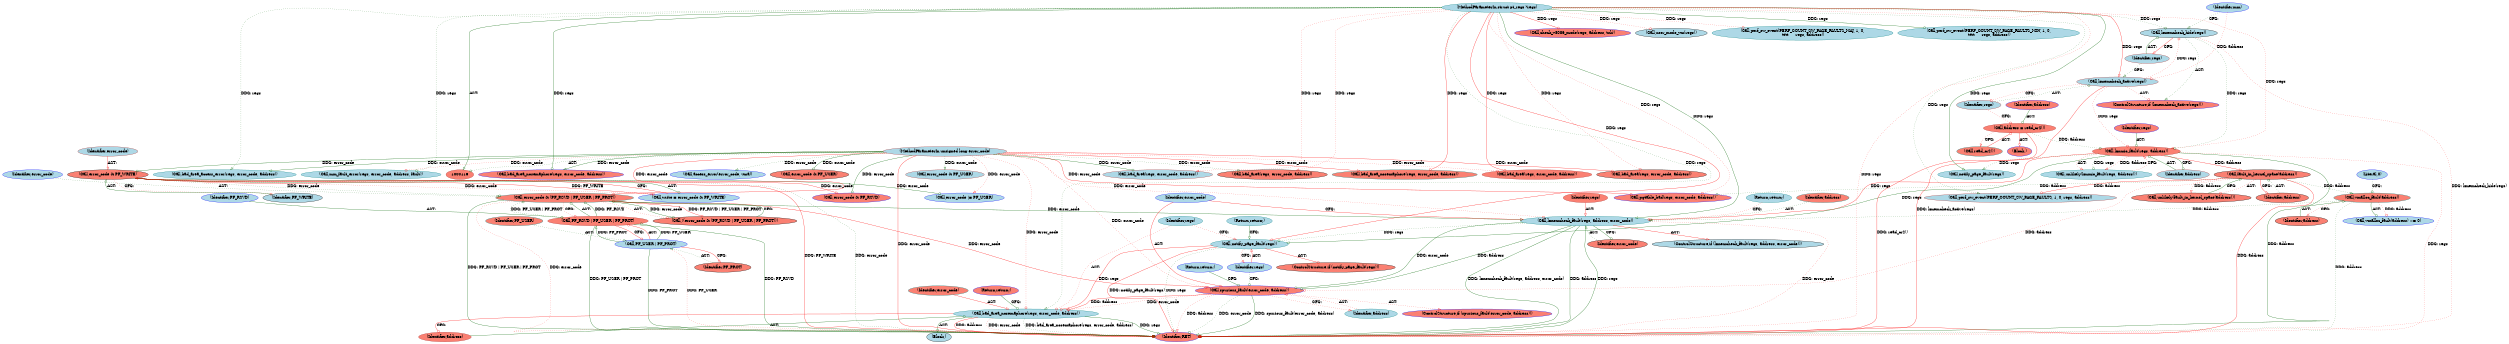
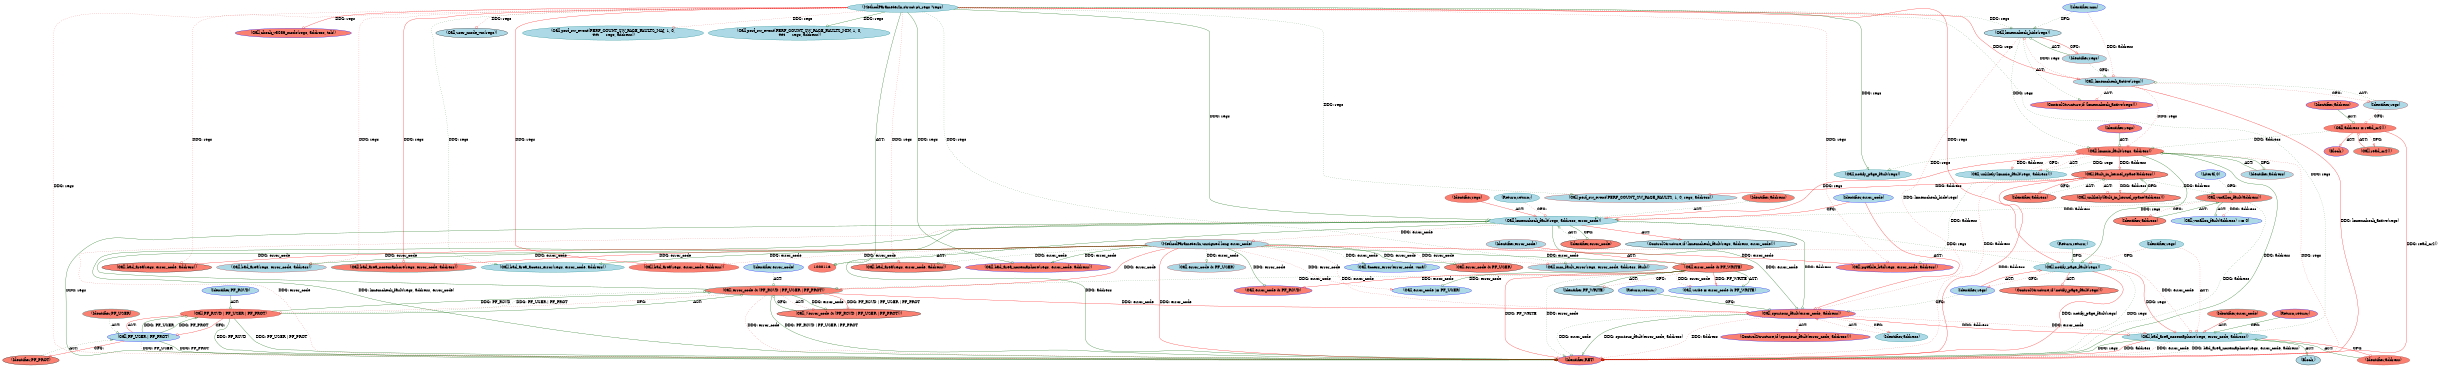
(2112, 14) -> none
(371, 175) -> (1598, 267)
(403, 181) -> none
(1264, 196) -> (1380, 233)
